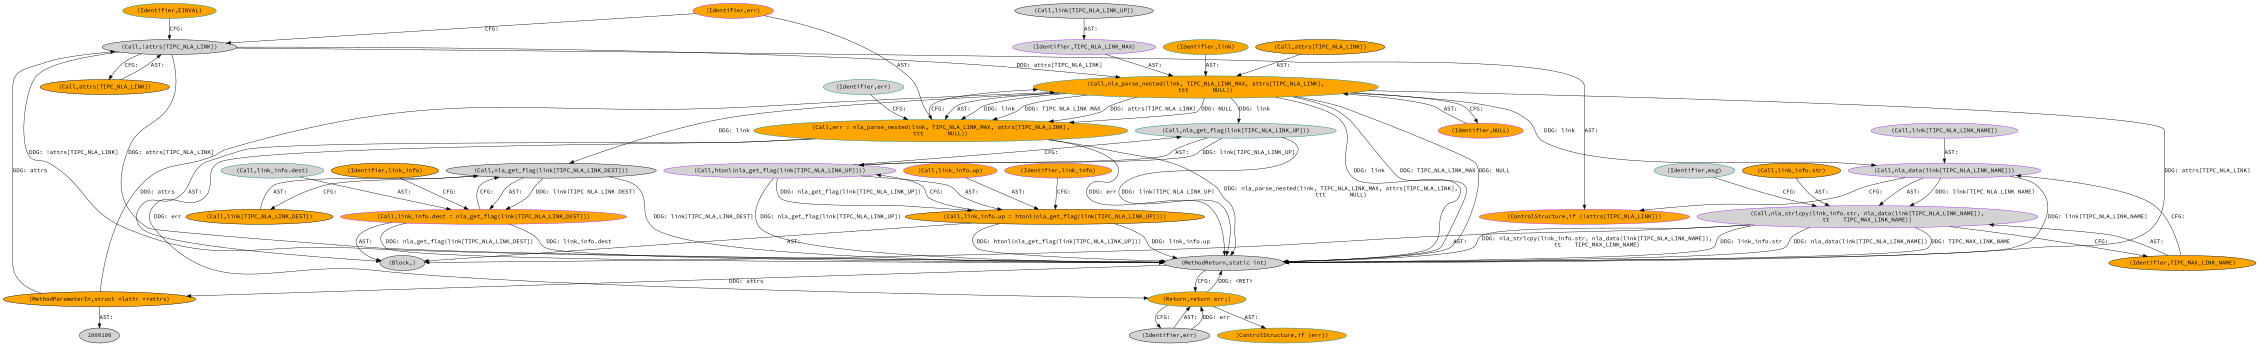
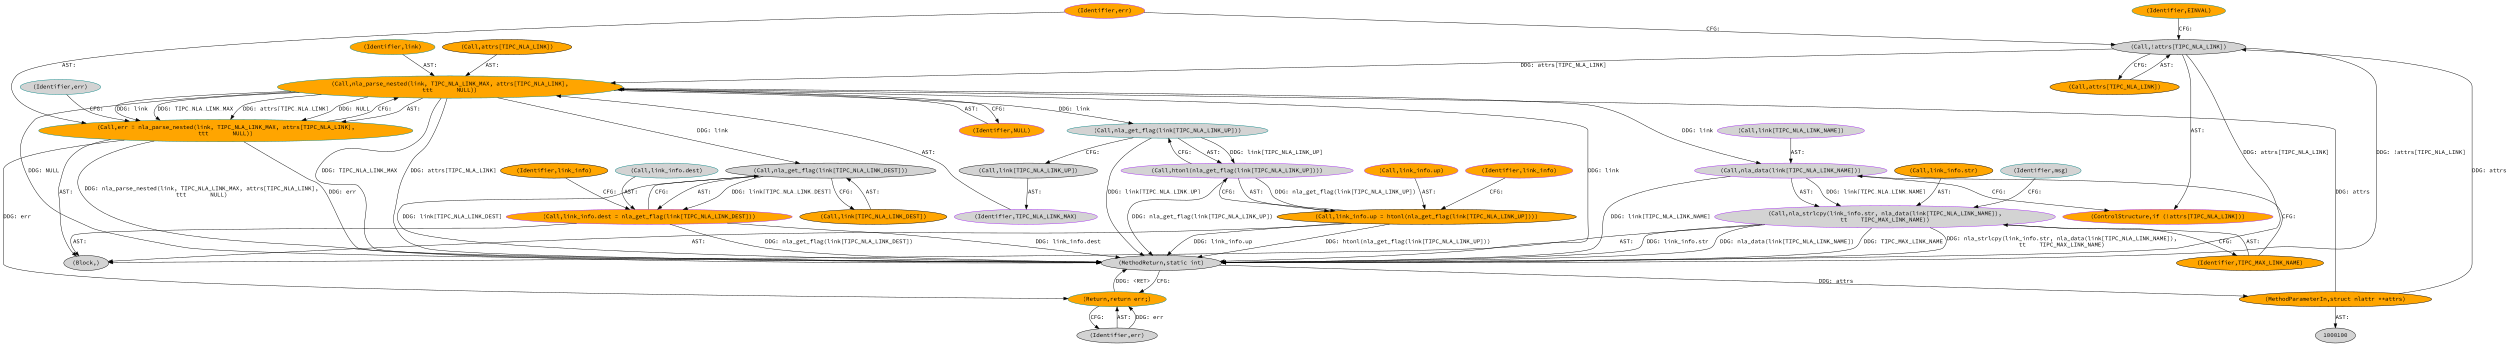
none -> (1091, 148)
(1282, 336) -> none
